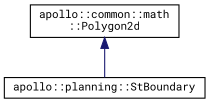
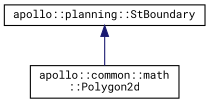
(105, 63) -> (105, 51)
